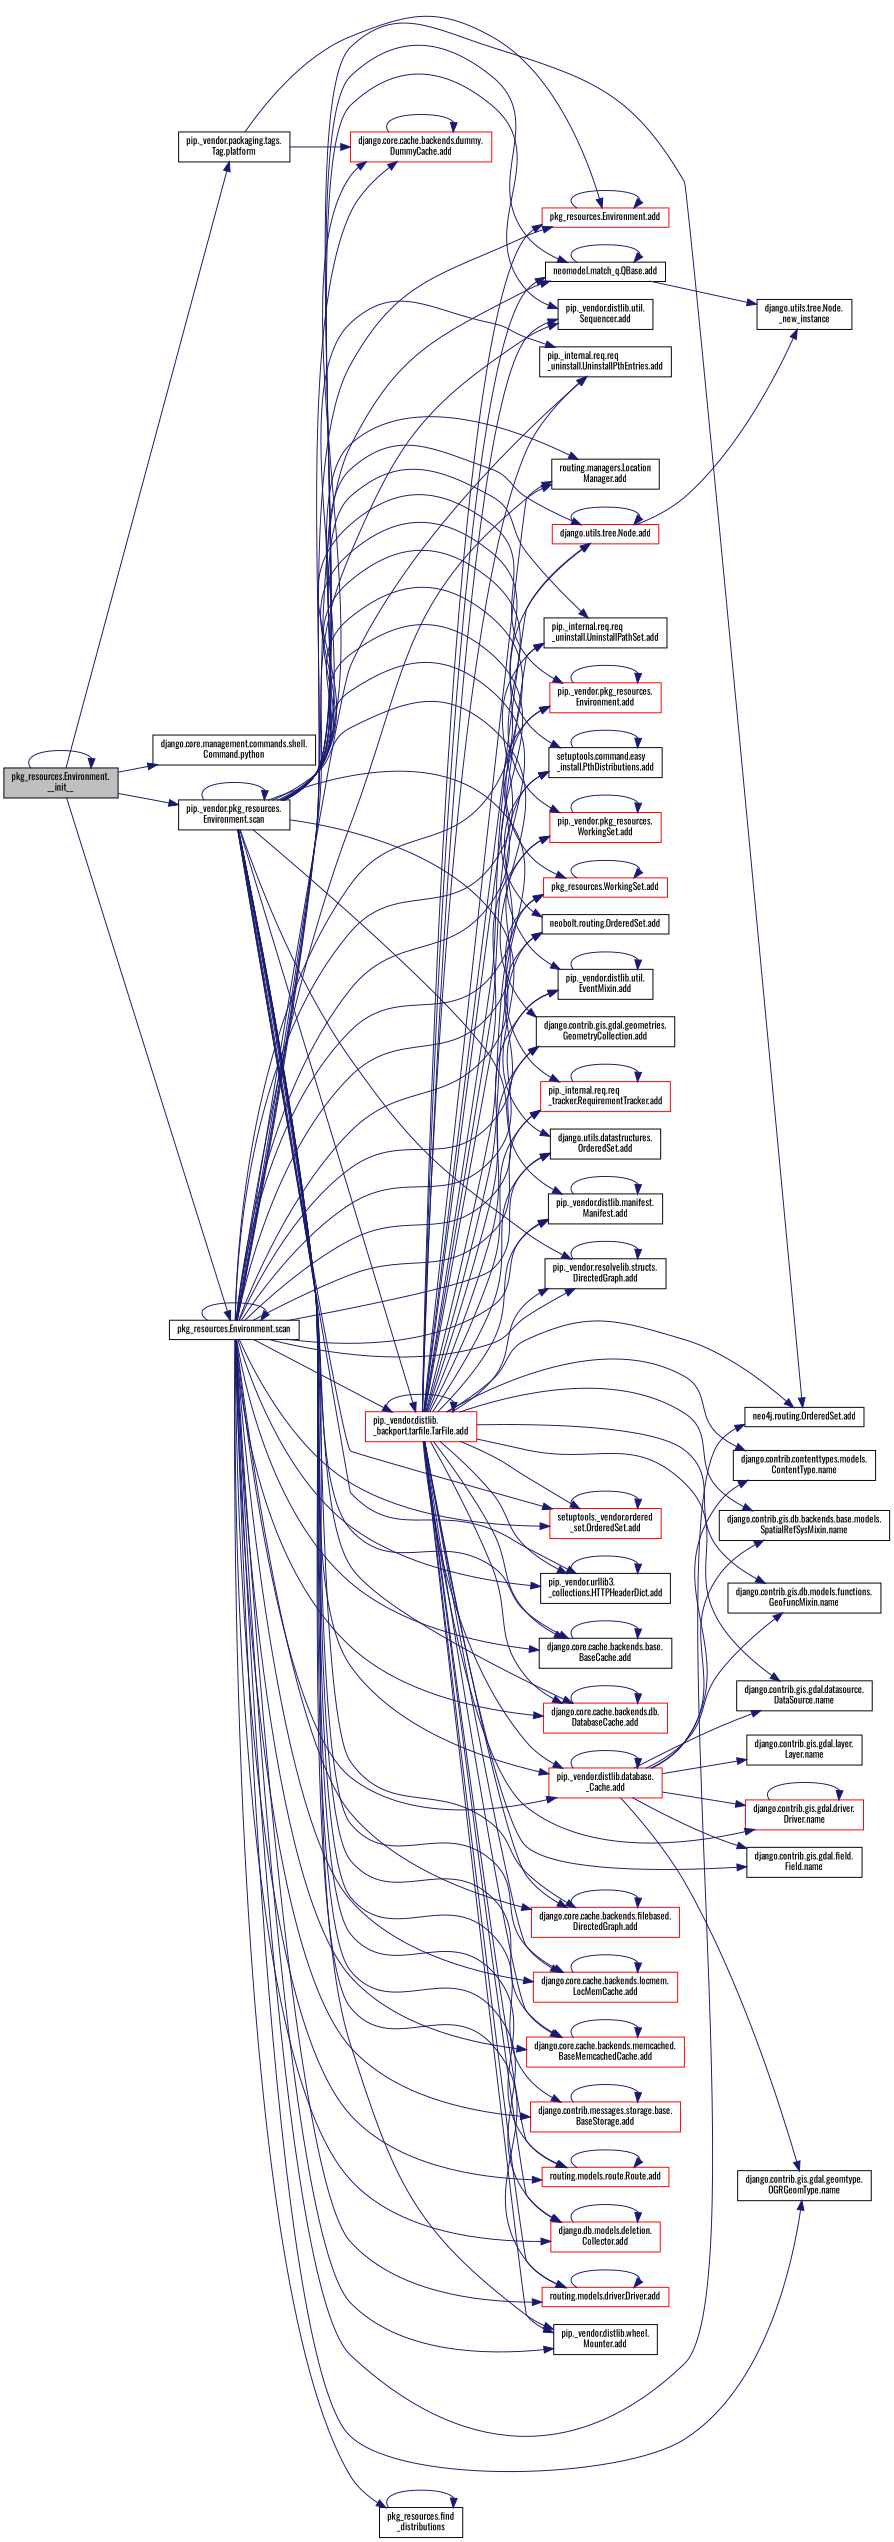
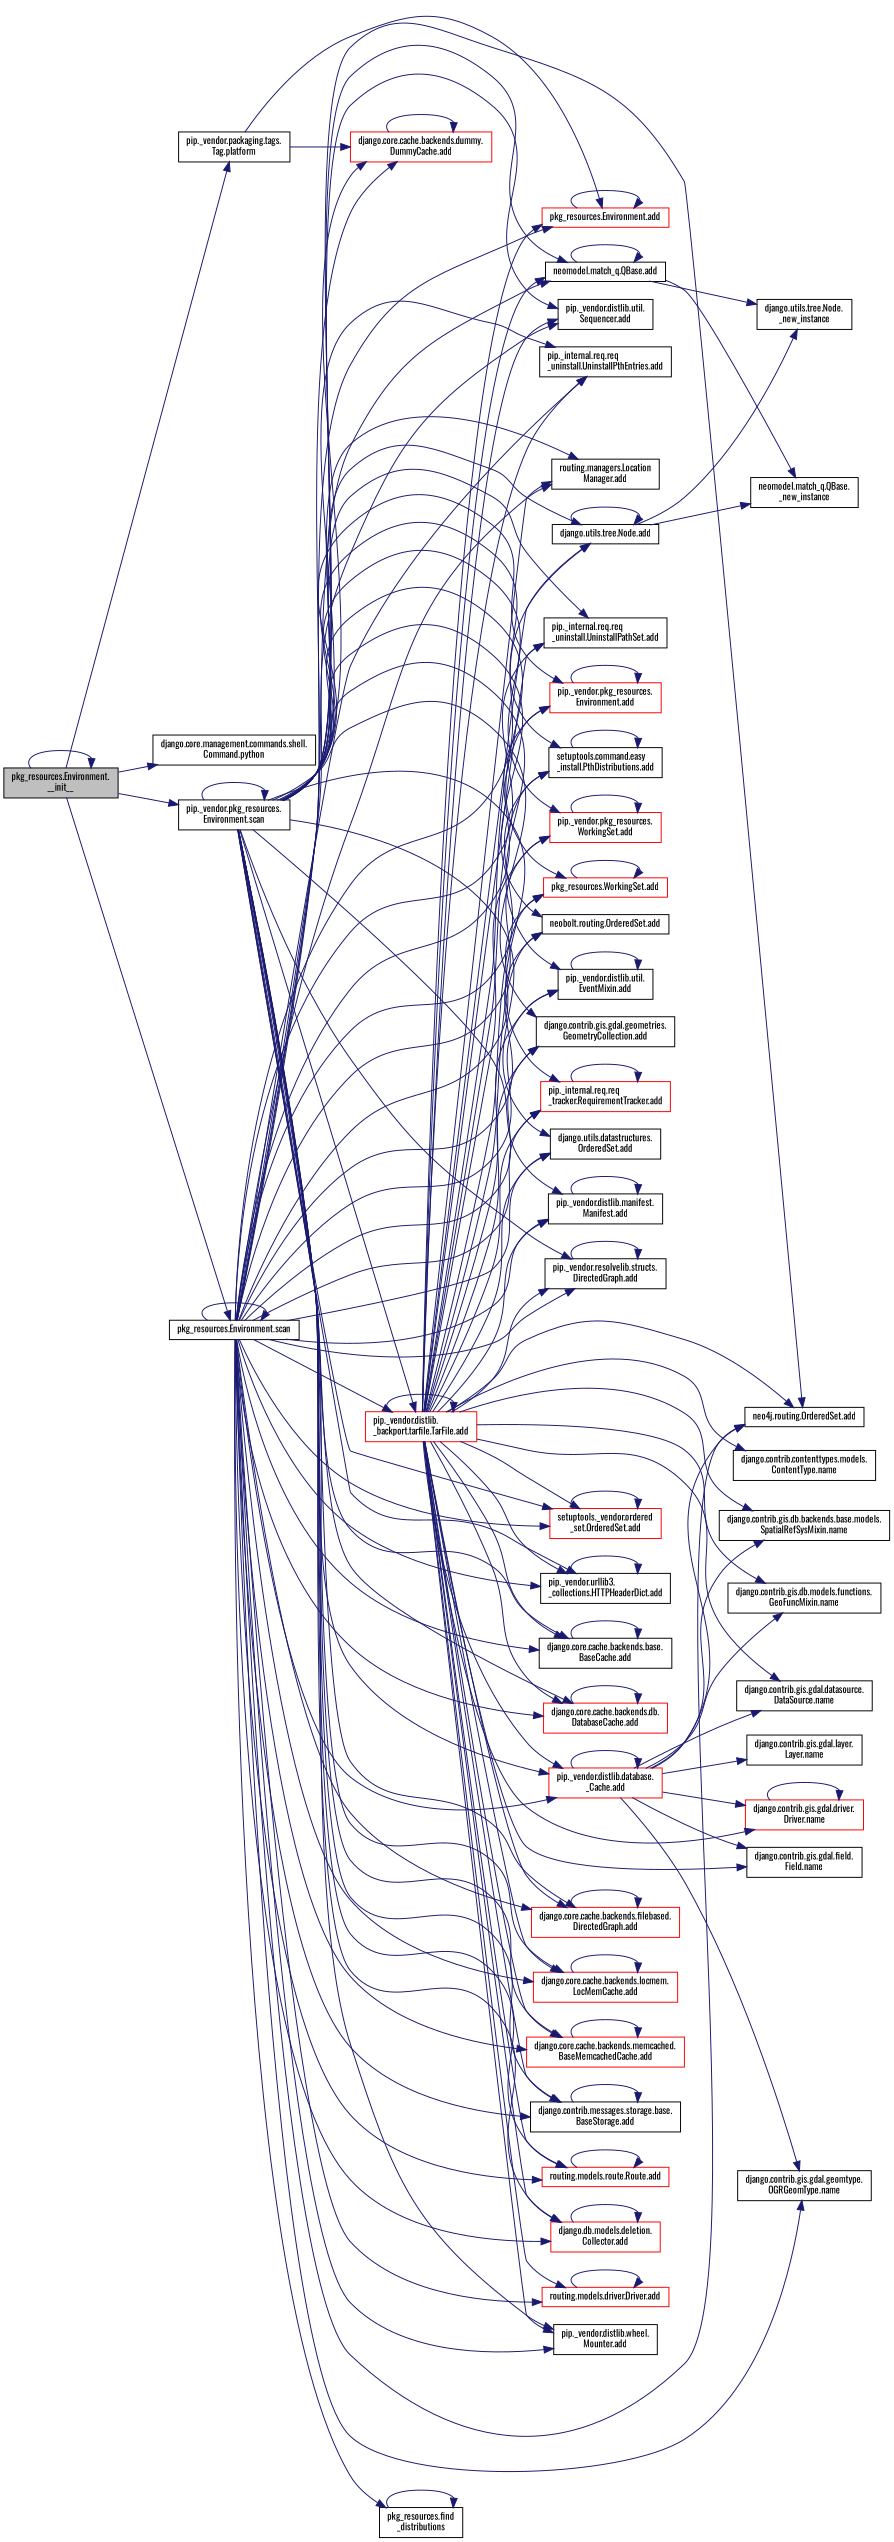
none -> (804, 493)
(606, 534) -> (606, 534)
(702, 1630) -> (707, 1638)
none -> (499, 1926)
(364, 2020) -> none
(606, 2117) -> (606, 2117)
